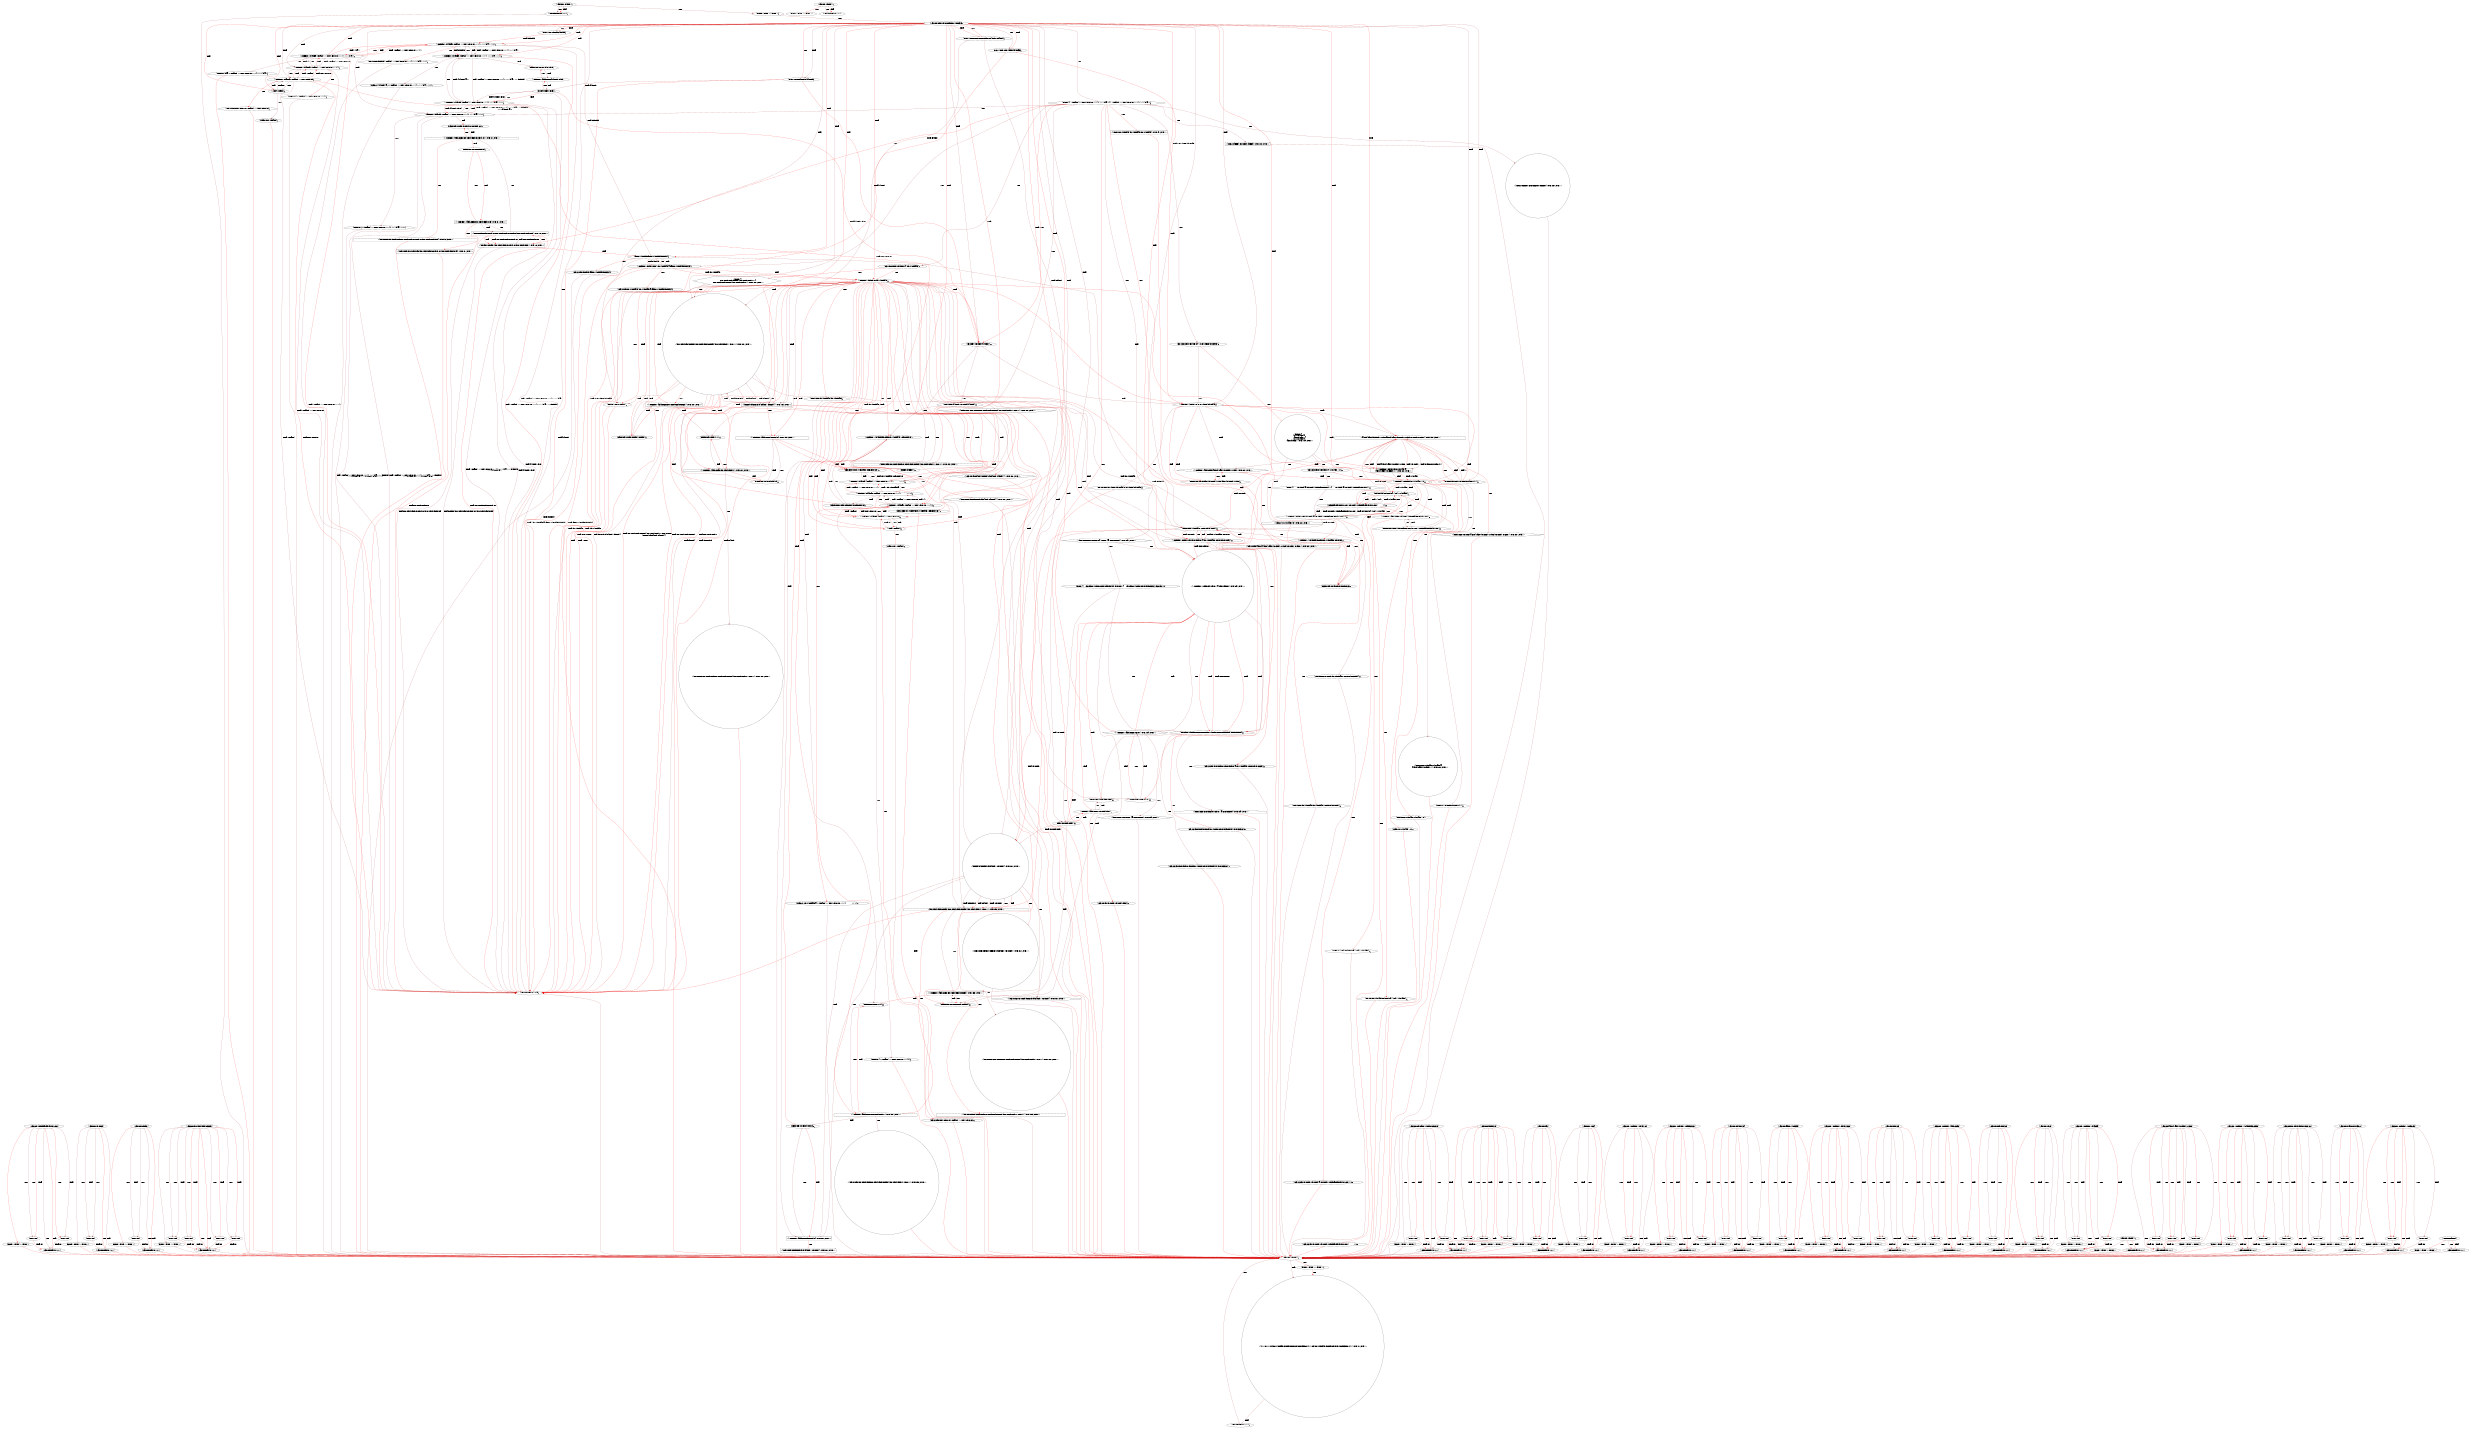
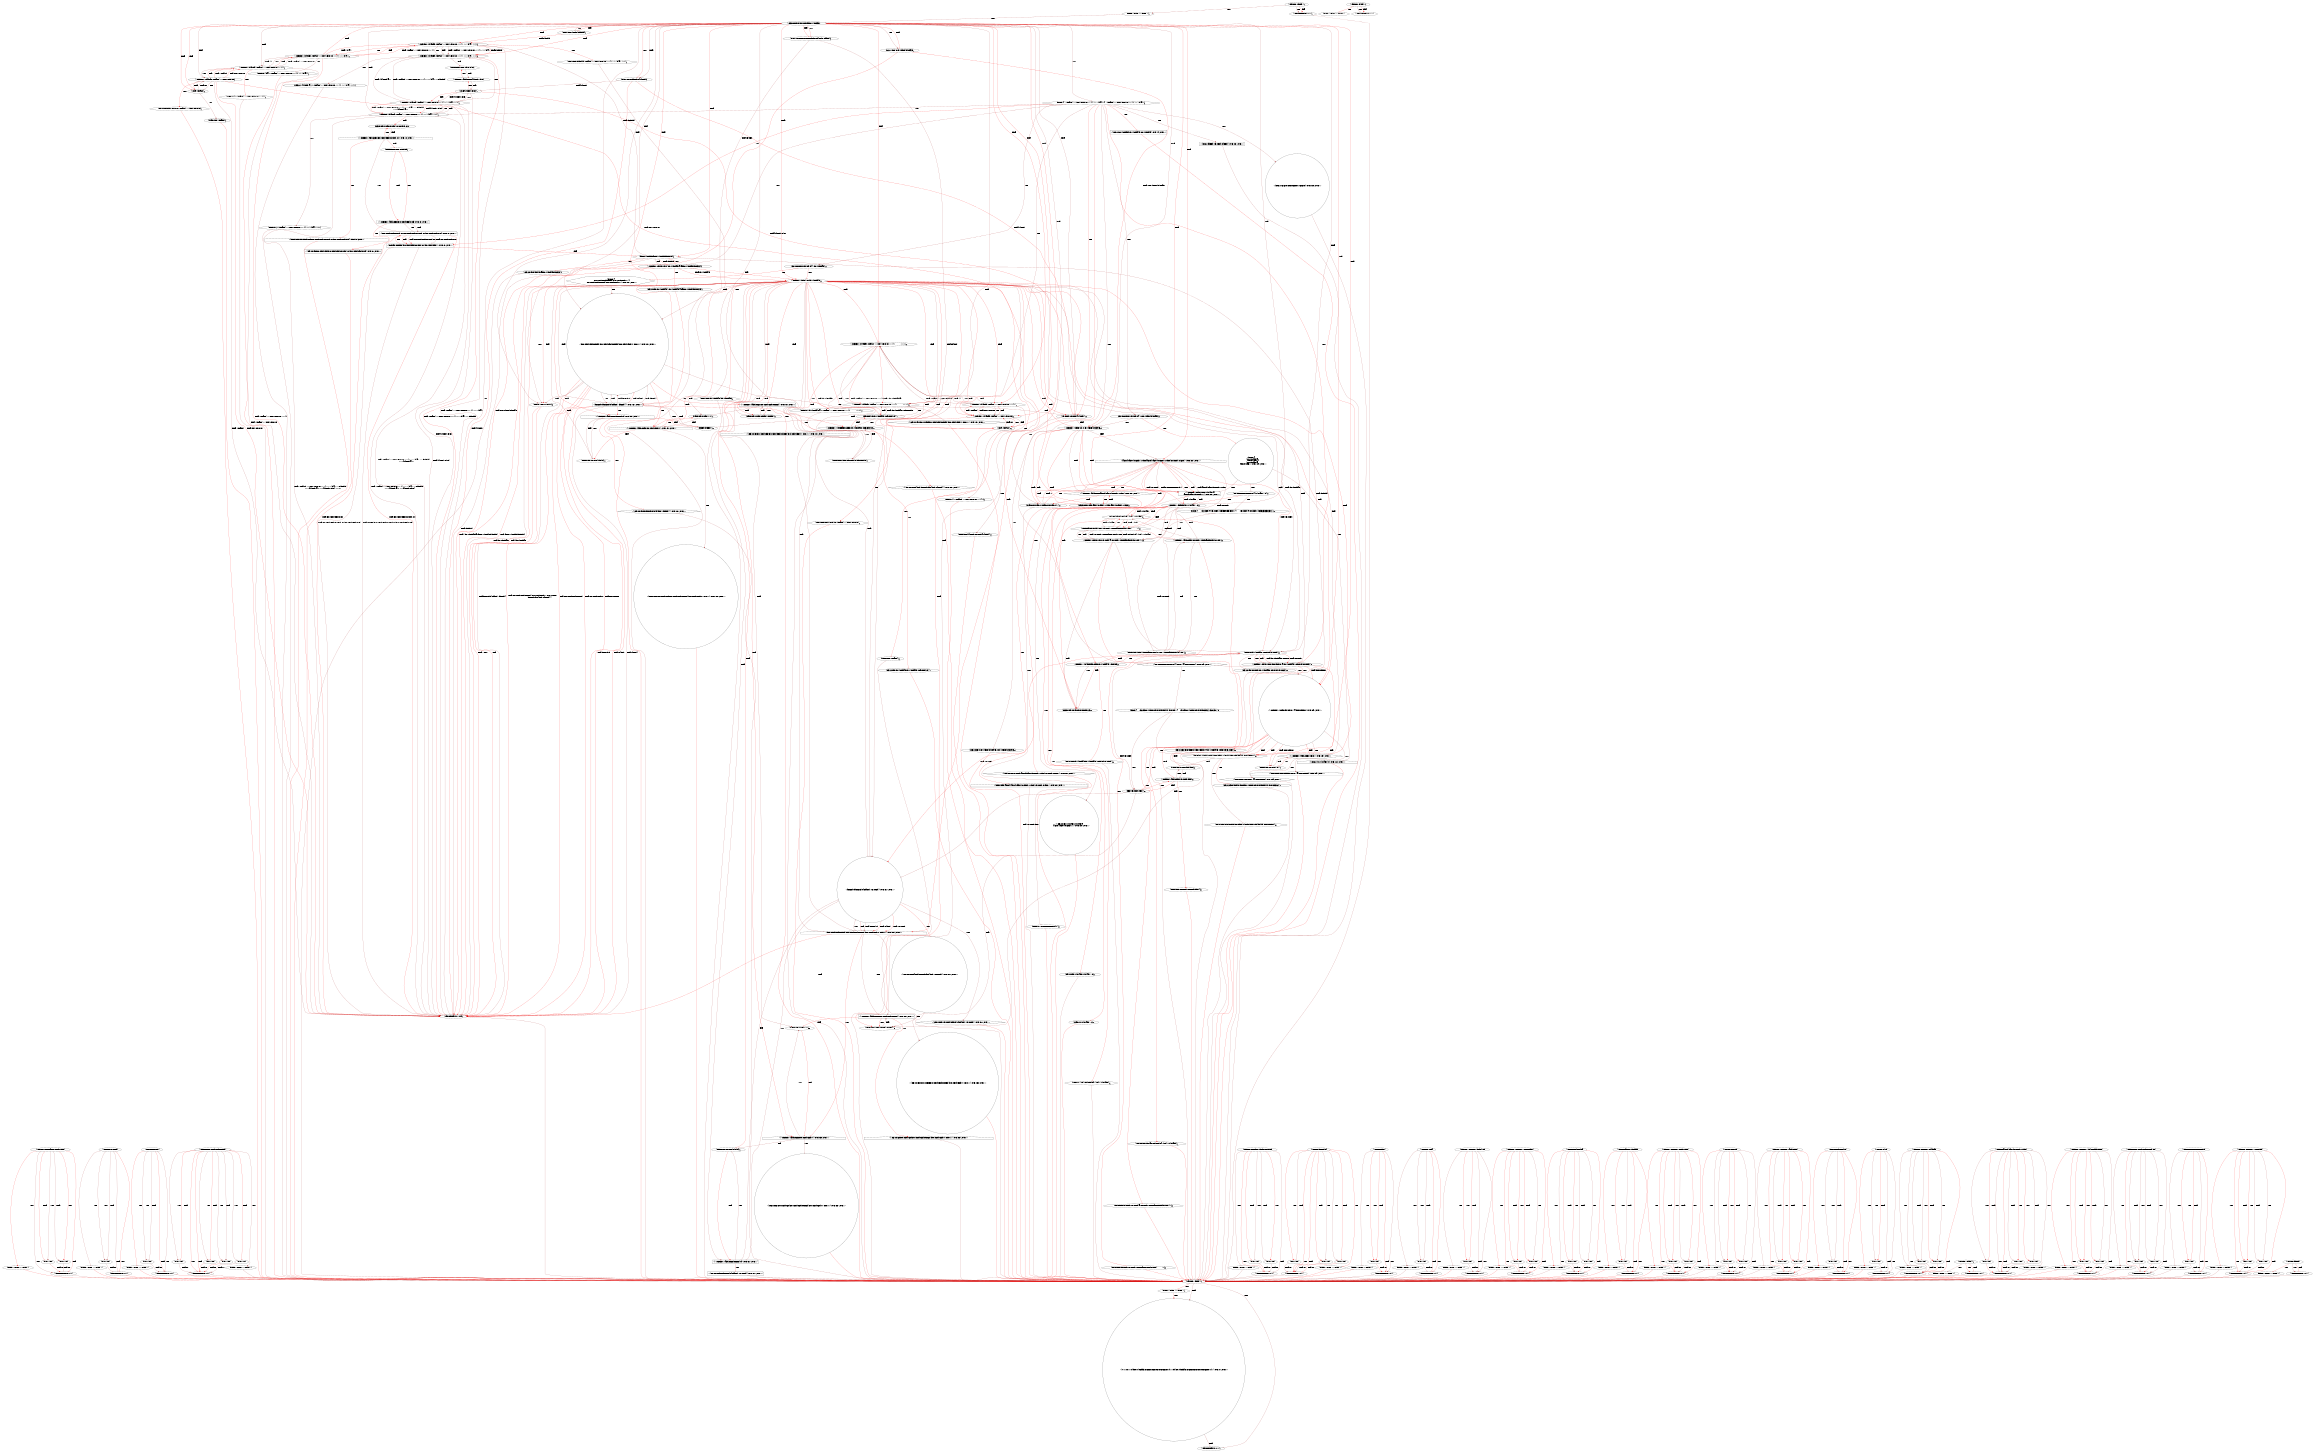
(706, 410) -> none
(912, 415) -> (866, 422)
